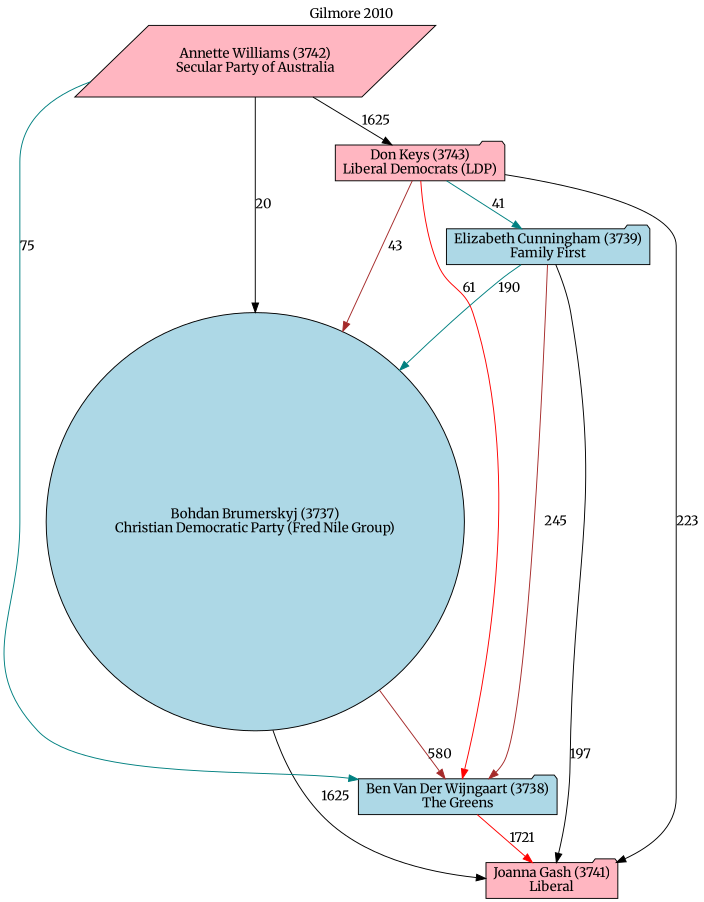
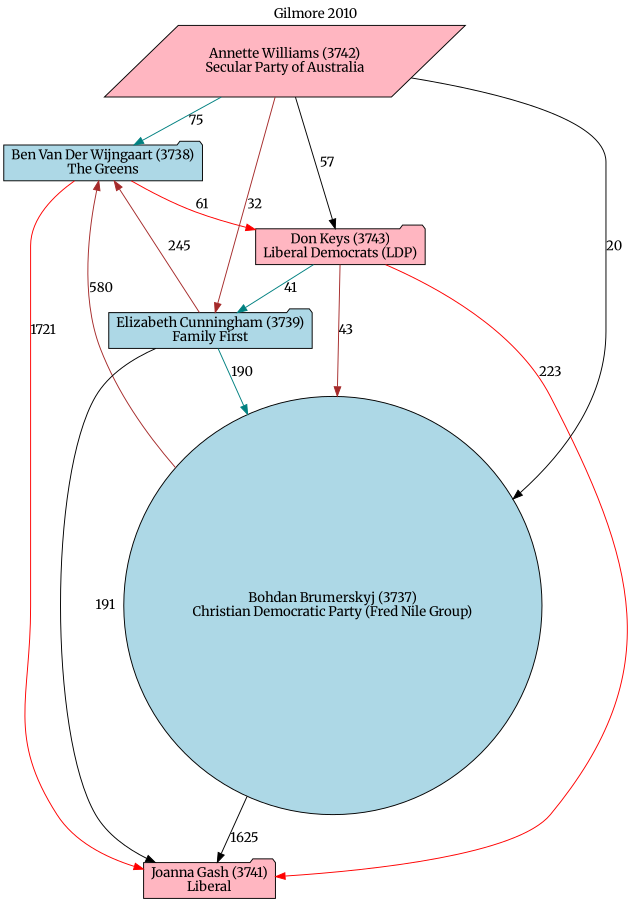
(376, 121) -> (327, 163)
none -> (246, 200)
(676, 467) -> (626, 638)
(498, 468) -> (187, 209)
(581, 755) -> (105, 606)
